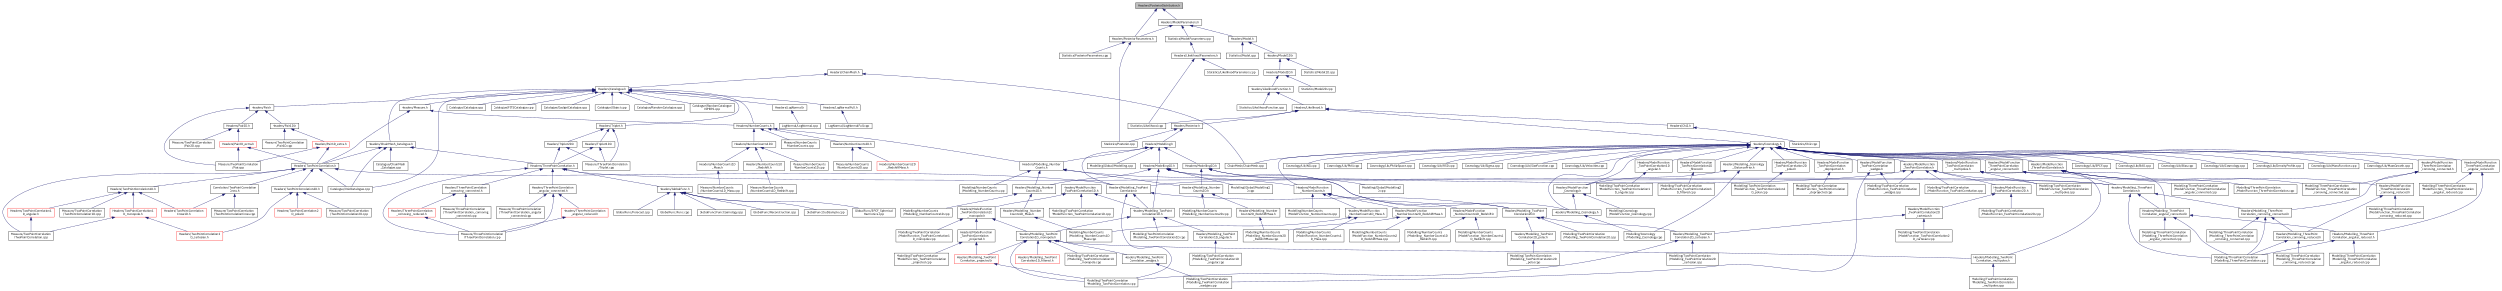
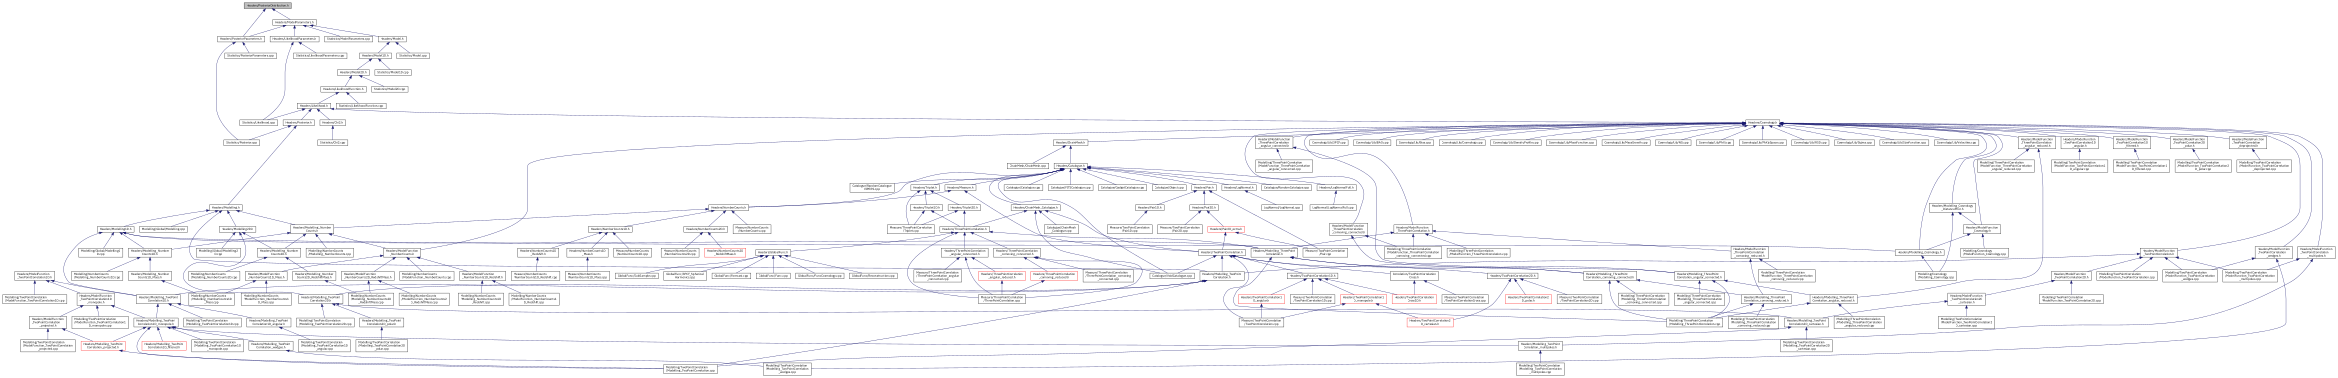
(1193, 49) -> (295, 32)
(331, 144) -> none
(1500, 148) -> (1284, 135)
none -> (1138, 279)
